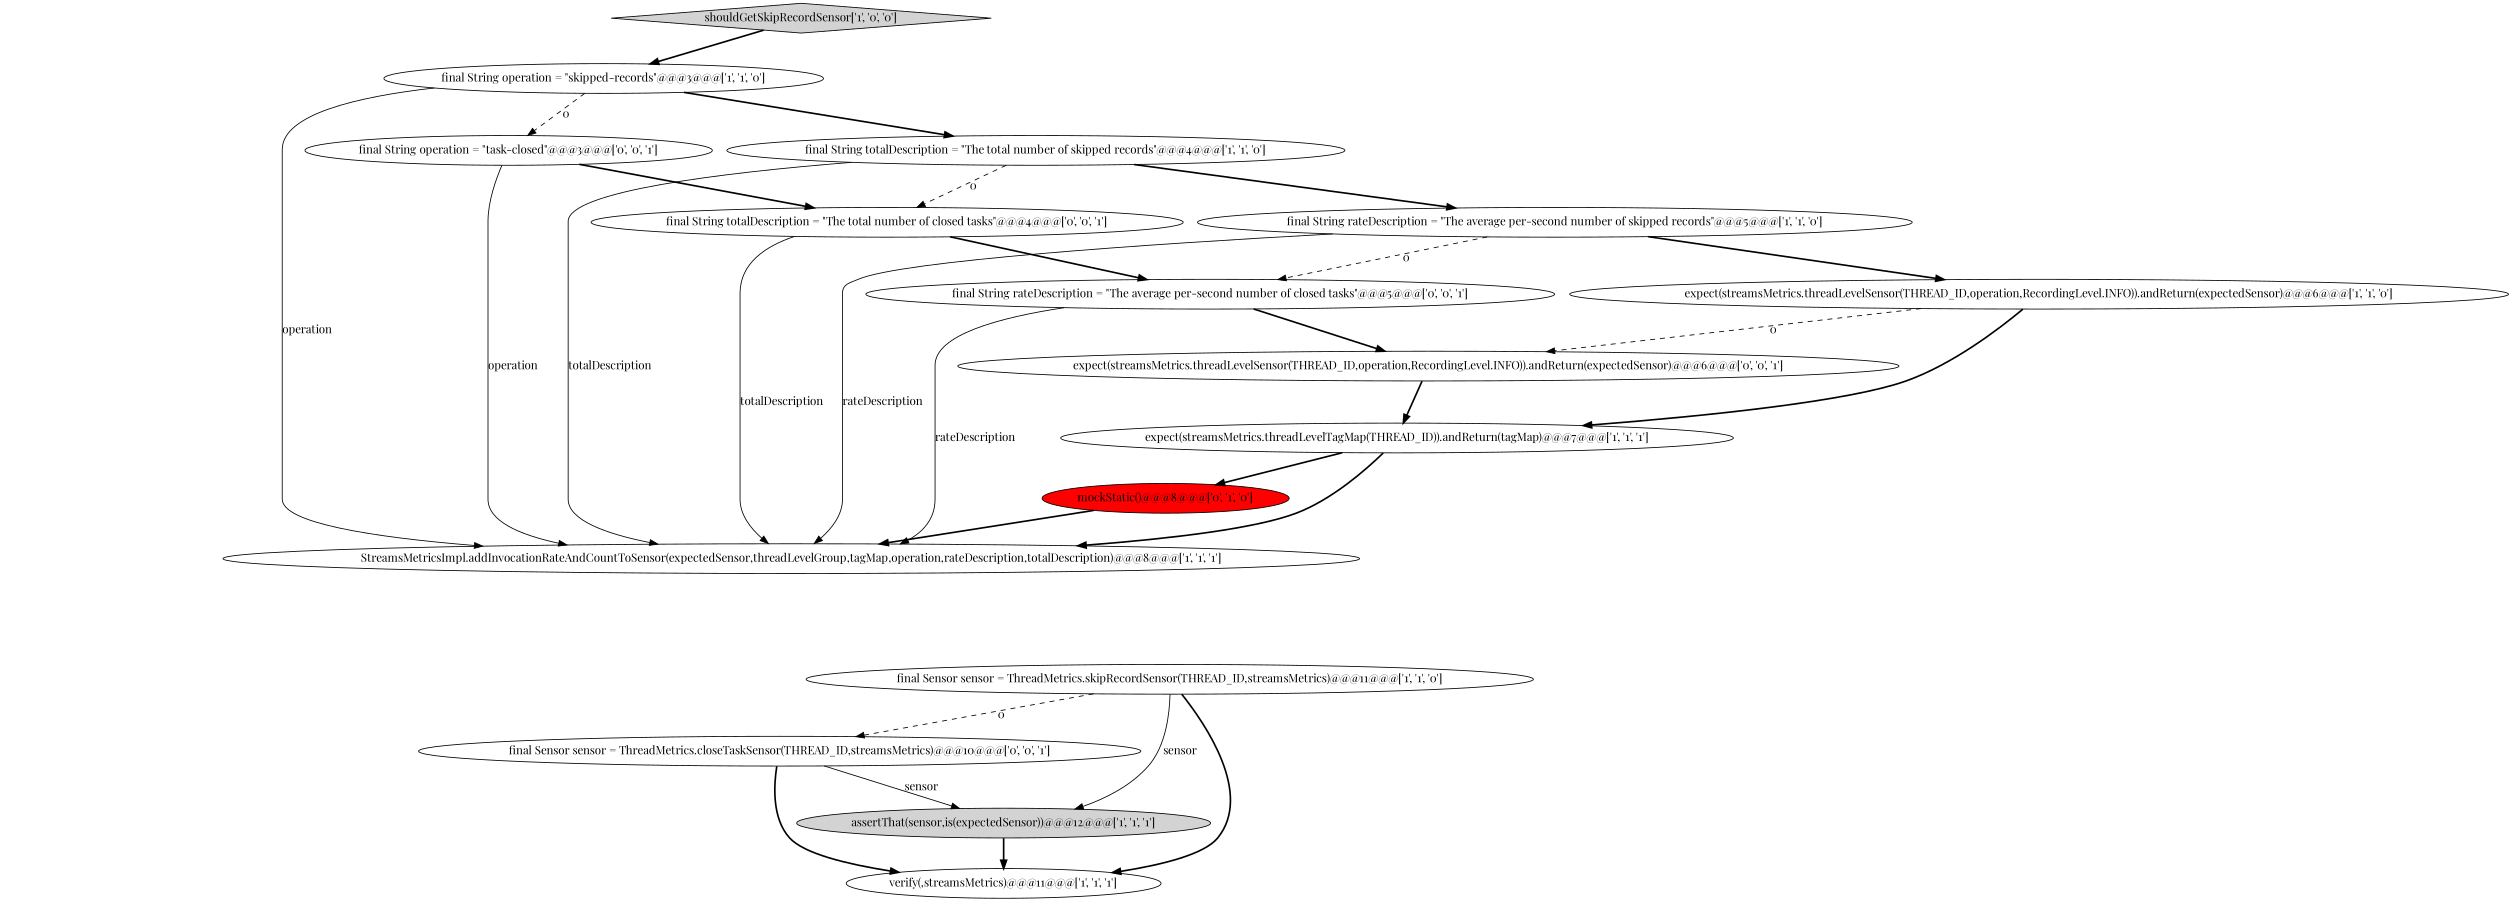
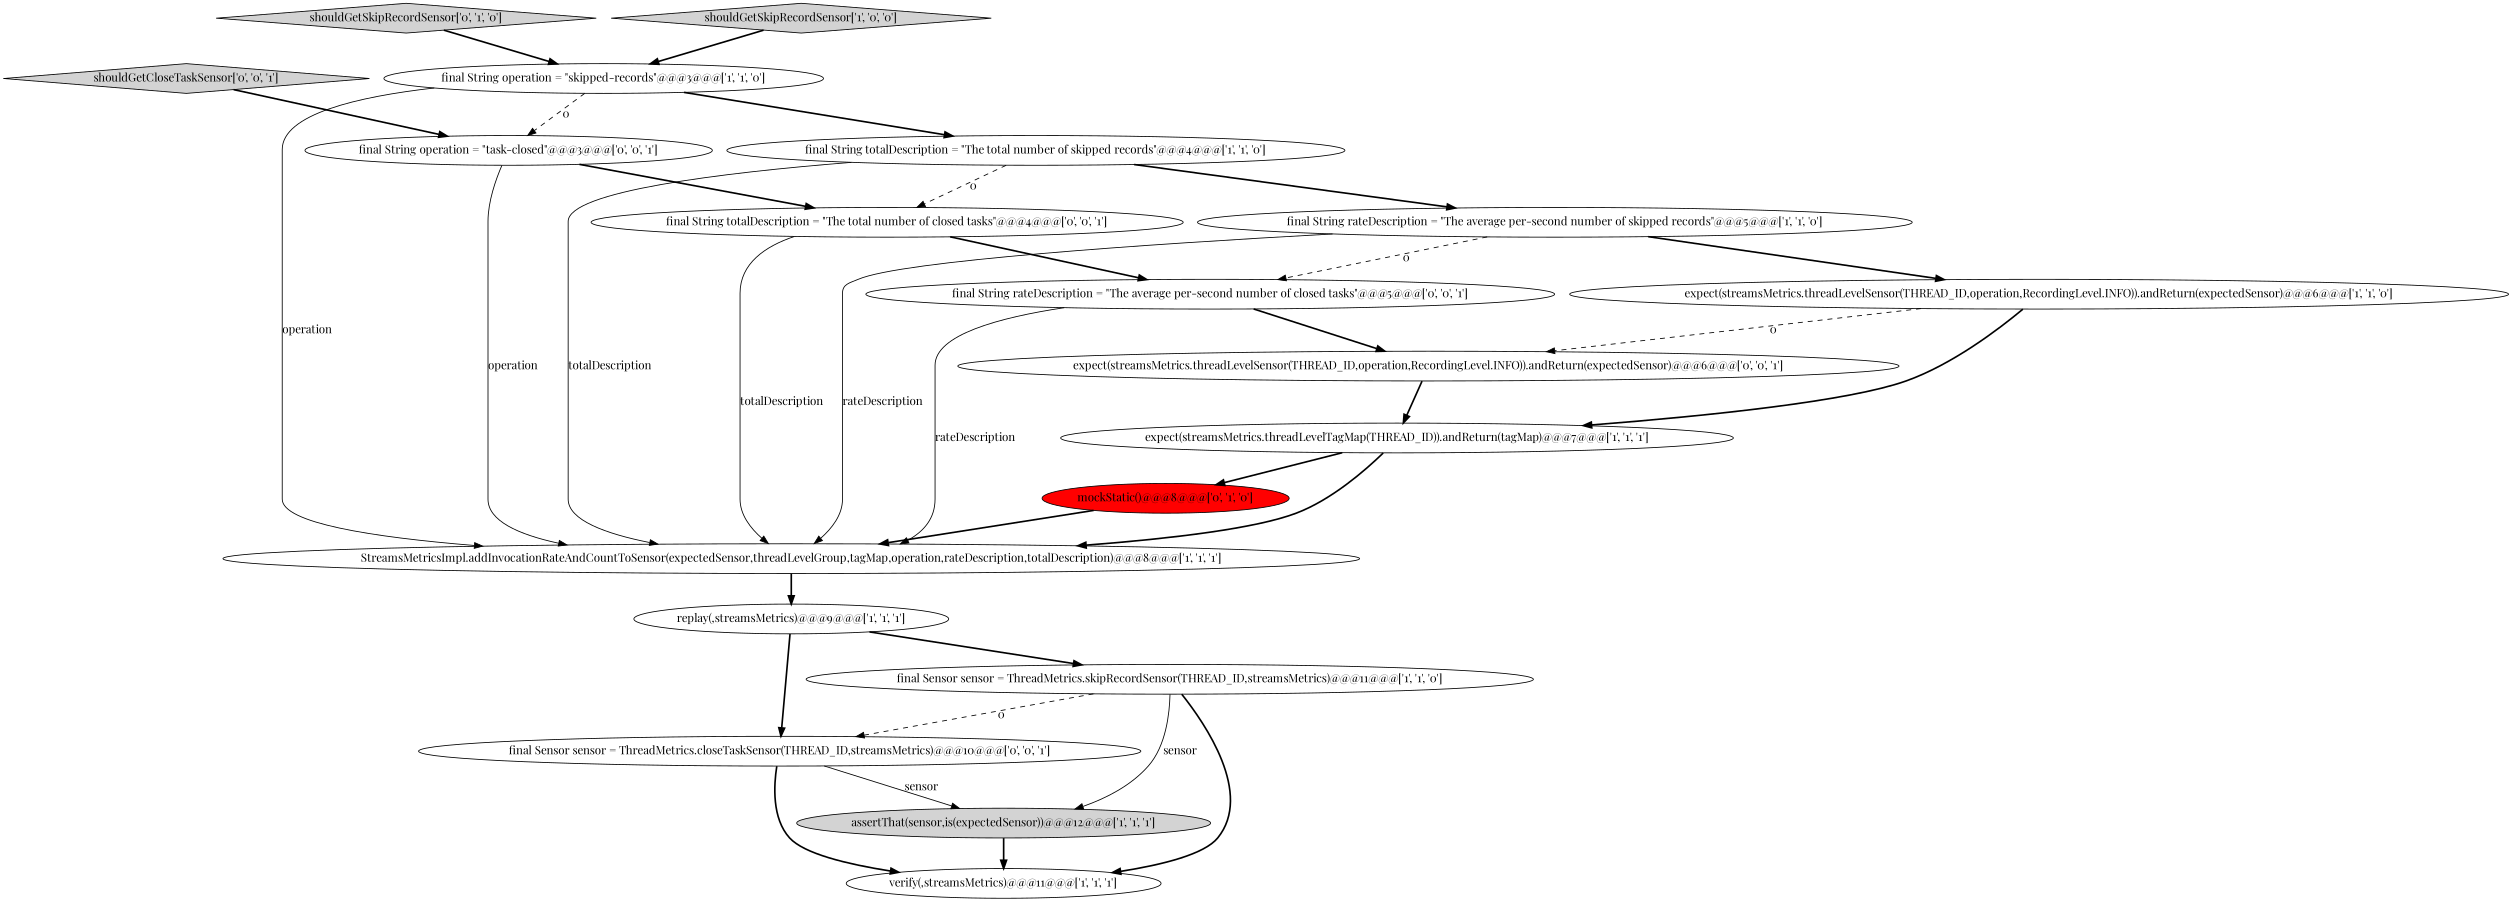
none -> (406, 18)
none -> (186, 79)
none -> (791, 619)
